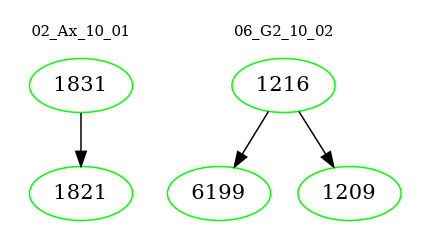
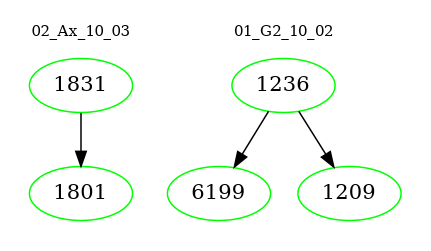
(81, 32) -> (81, 32)
(284, 32) -> (284, 32)
(284, 86) -> (284, 86)
(81, 194) -> (81, 194)
